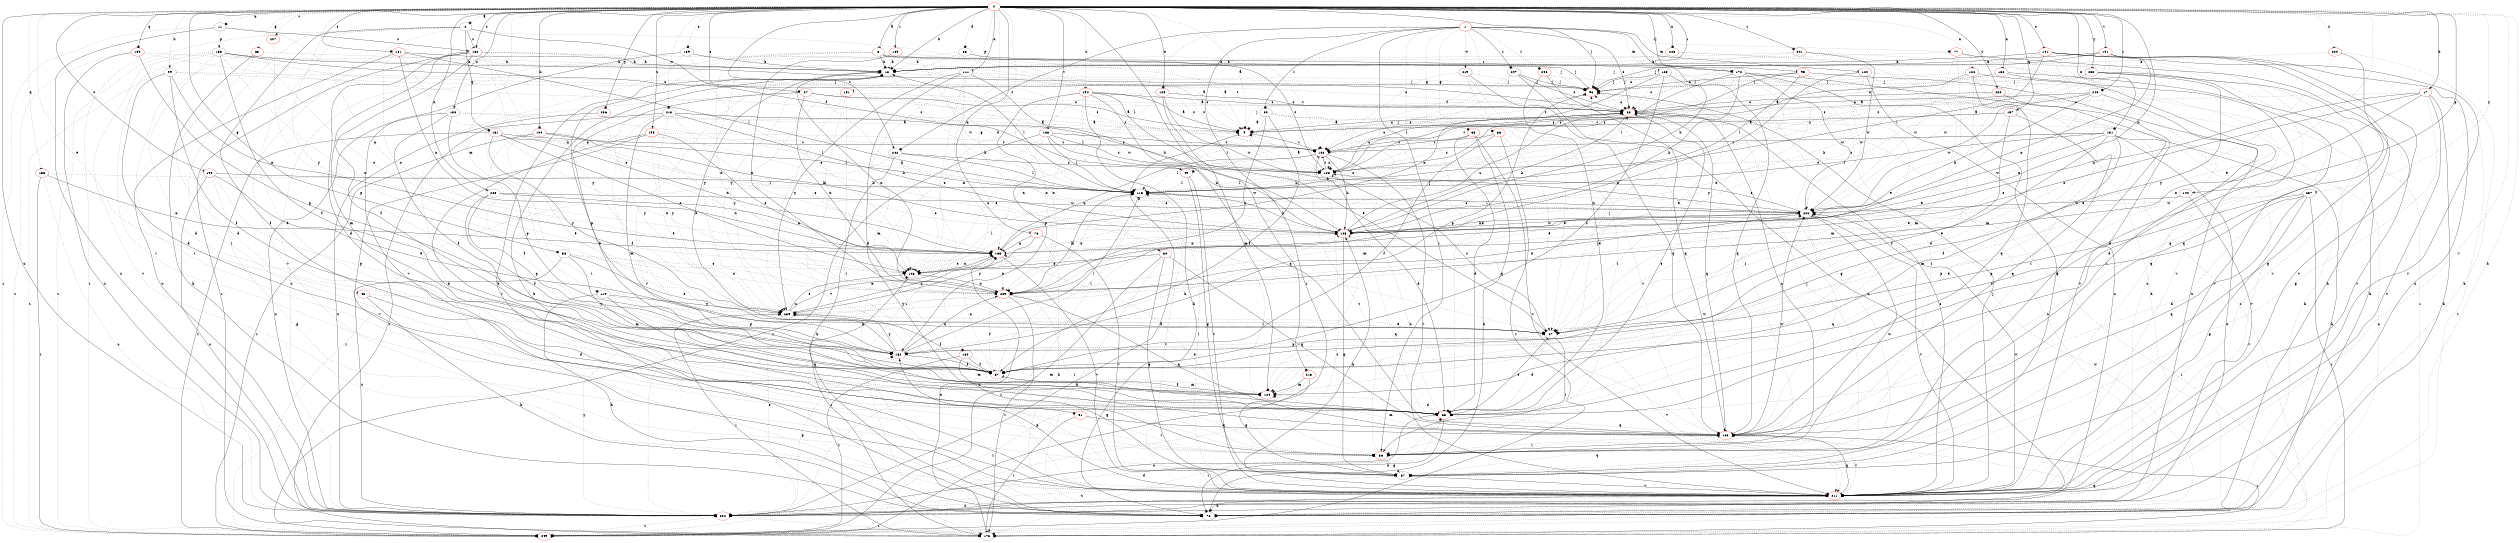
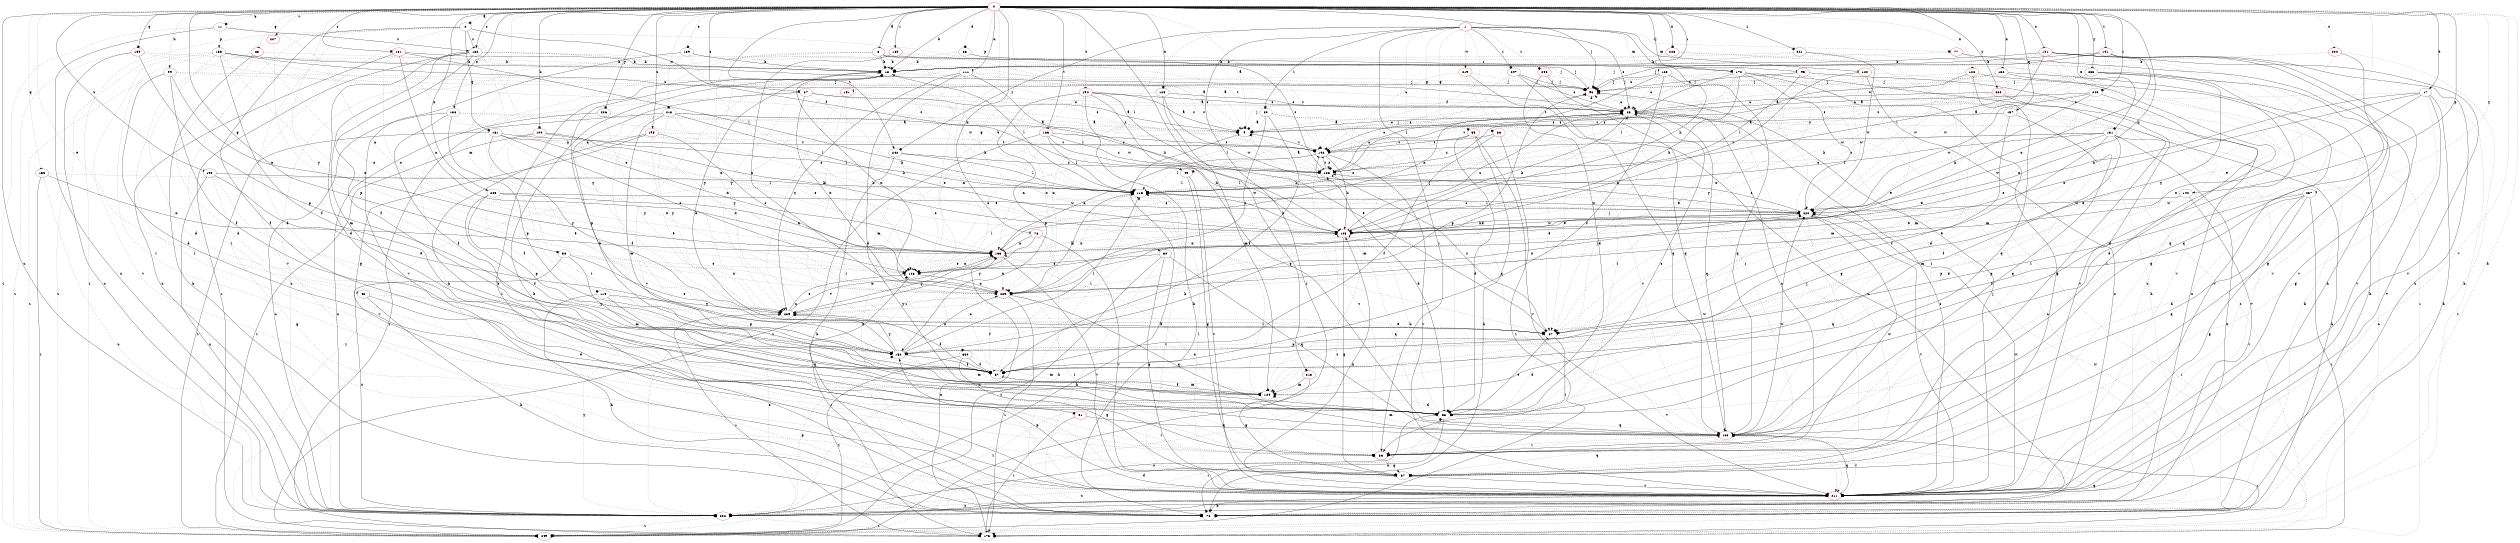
(1446, 132) -> (1446, 132)
(966, 355) -> (966, 355)
